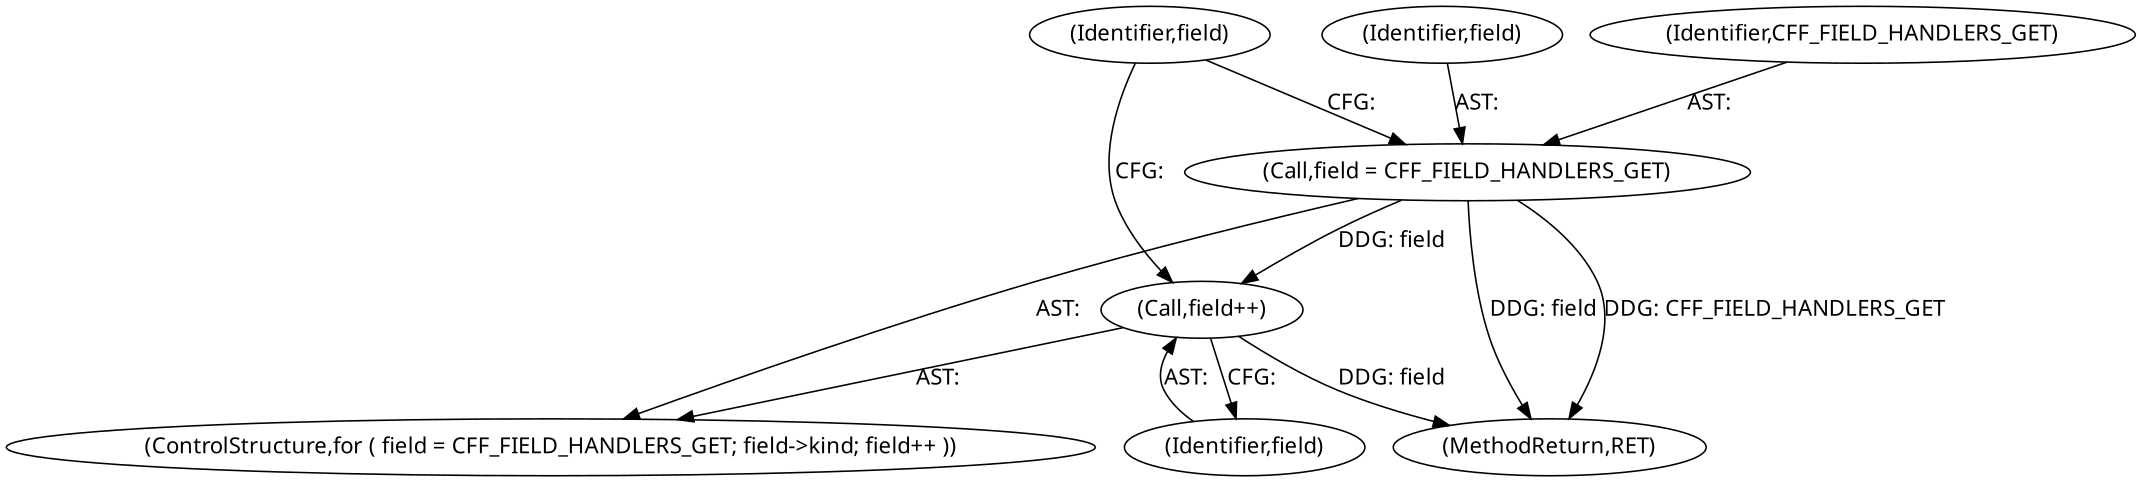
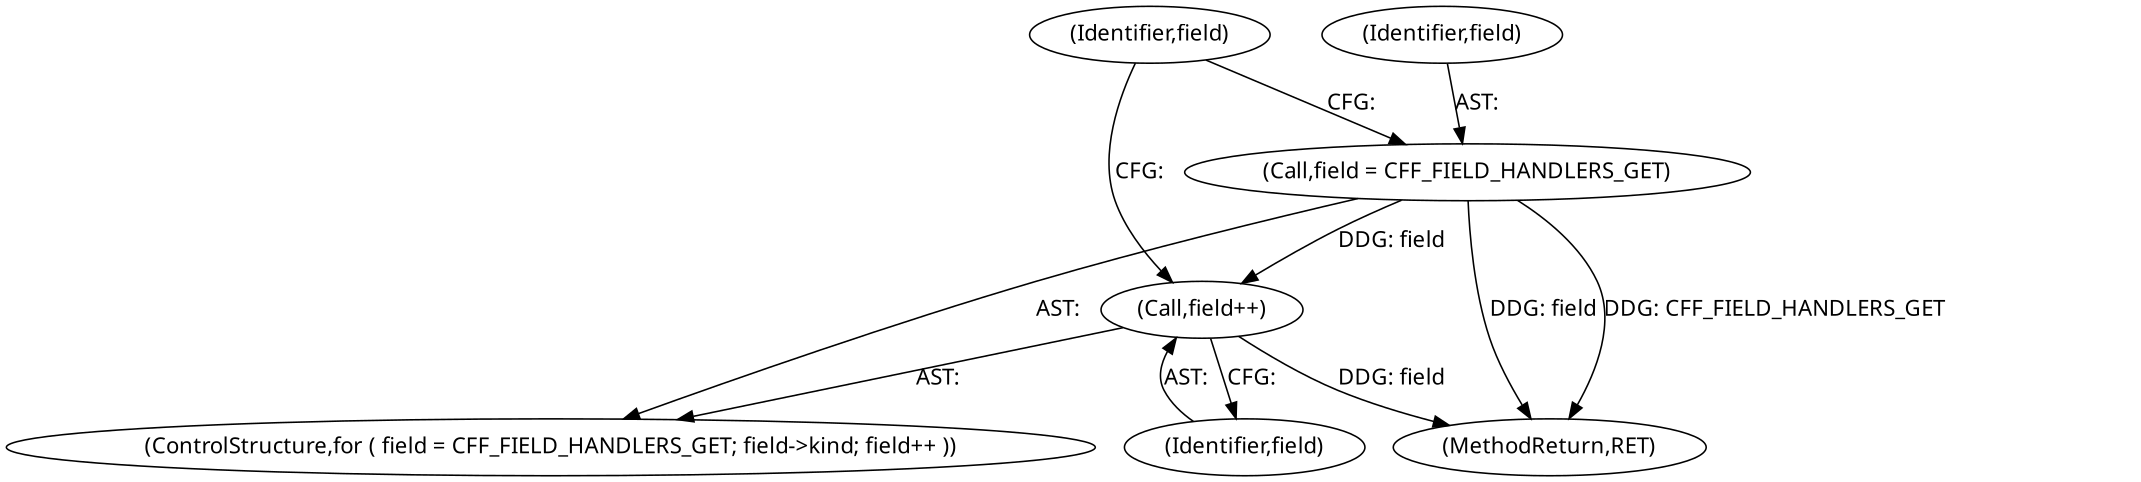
(1863, 35) -> none
